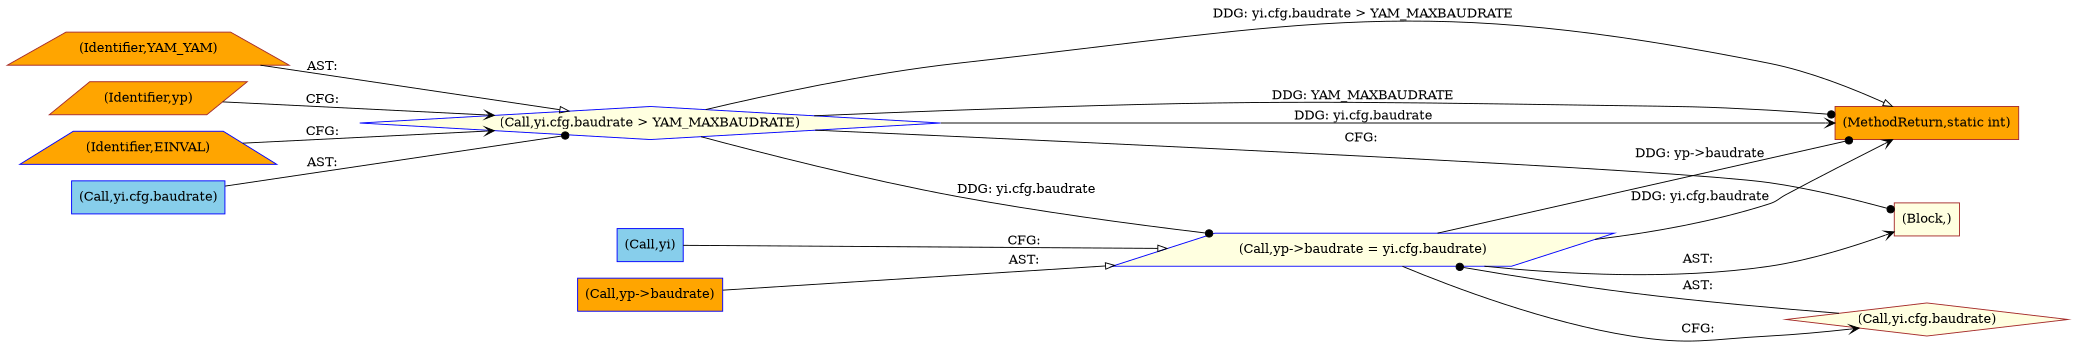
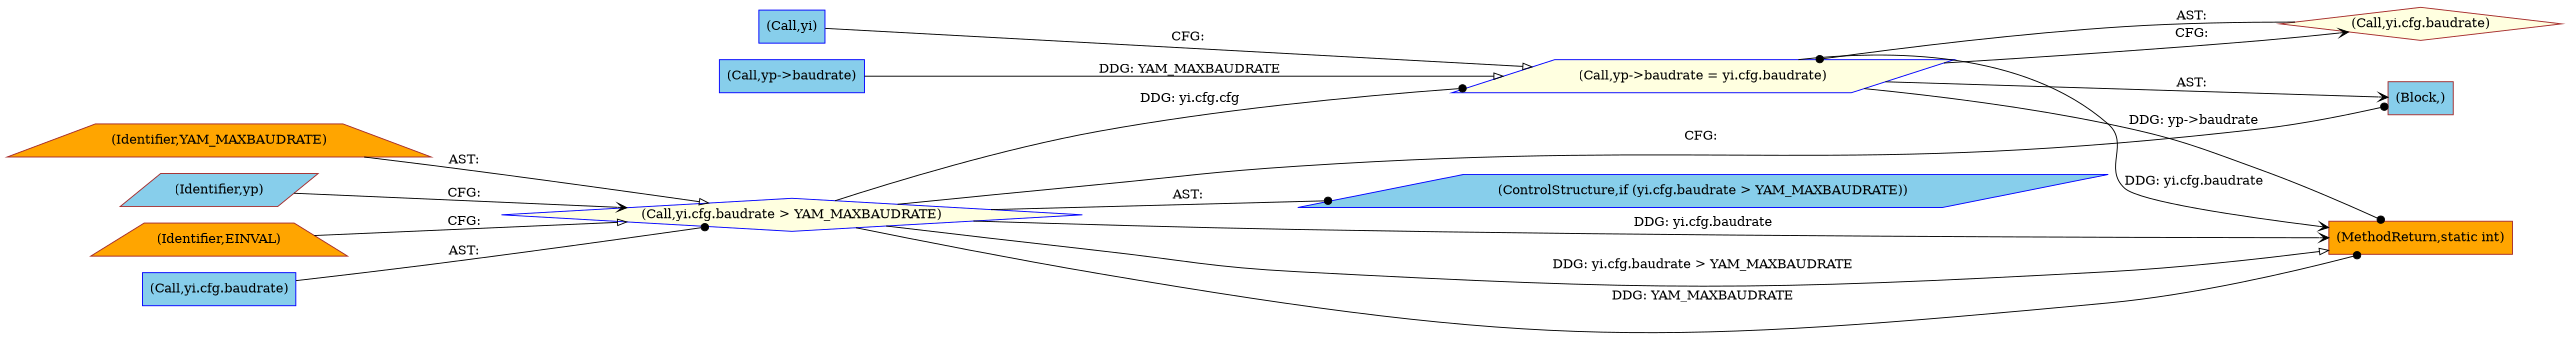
(148, 49) -> (219, 140)
(148, 98) -> (219, 190)
(364, 137) -> (466, 229)
(148, 148) -> (219, 240)
(1026, 190) -> (1190, 99)
none -> (1703, 191)
(1927, 219) -> (2421, 98)
(1026, 260) -> (1190, 69)
(650, 295) -> (792, 76)
